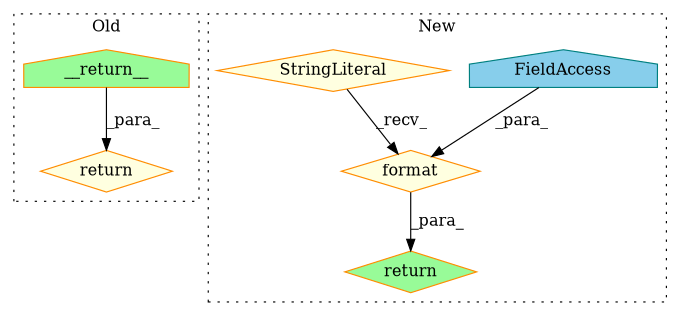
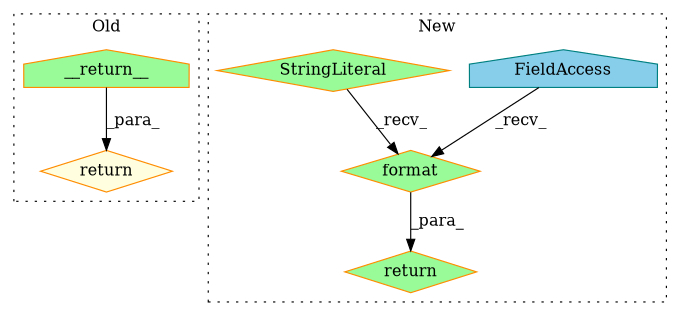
(333, 71) -> (333, 71)
(522, 121) -> (521, 121)
(411, 171) -> (411, 171)
